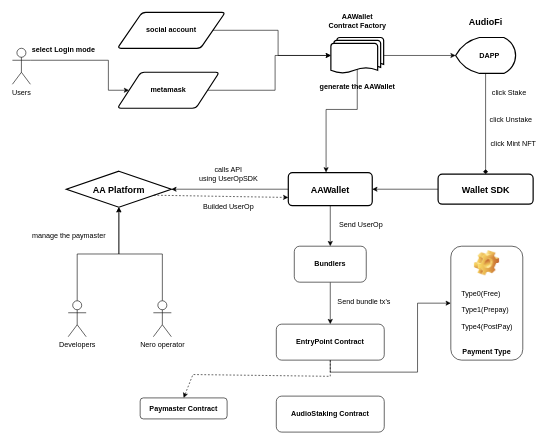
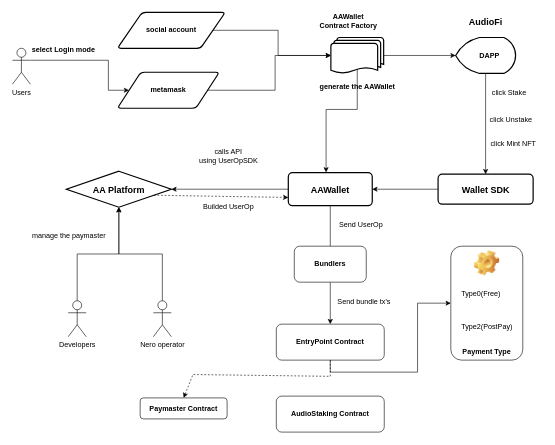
(357, 21) -> (348, 21)
(486, 168) -> (486, 168)
(228, 174) -> (228, 156)
(330, 240) -> (330, 242)
(485, 310) -> none
(487, 327) -> (487, 327)
